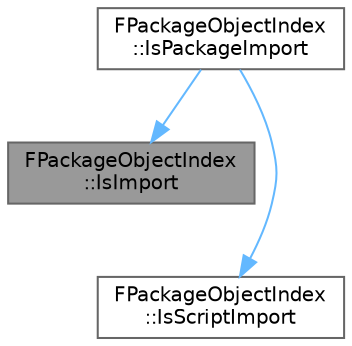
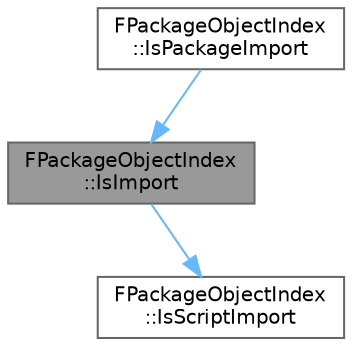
(276, 163) -> (170, 232)
